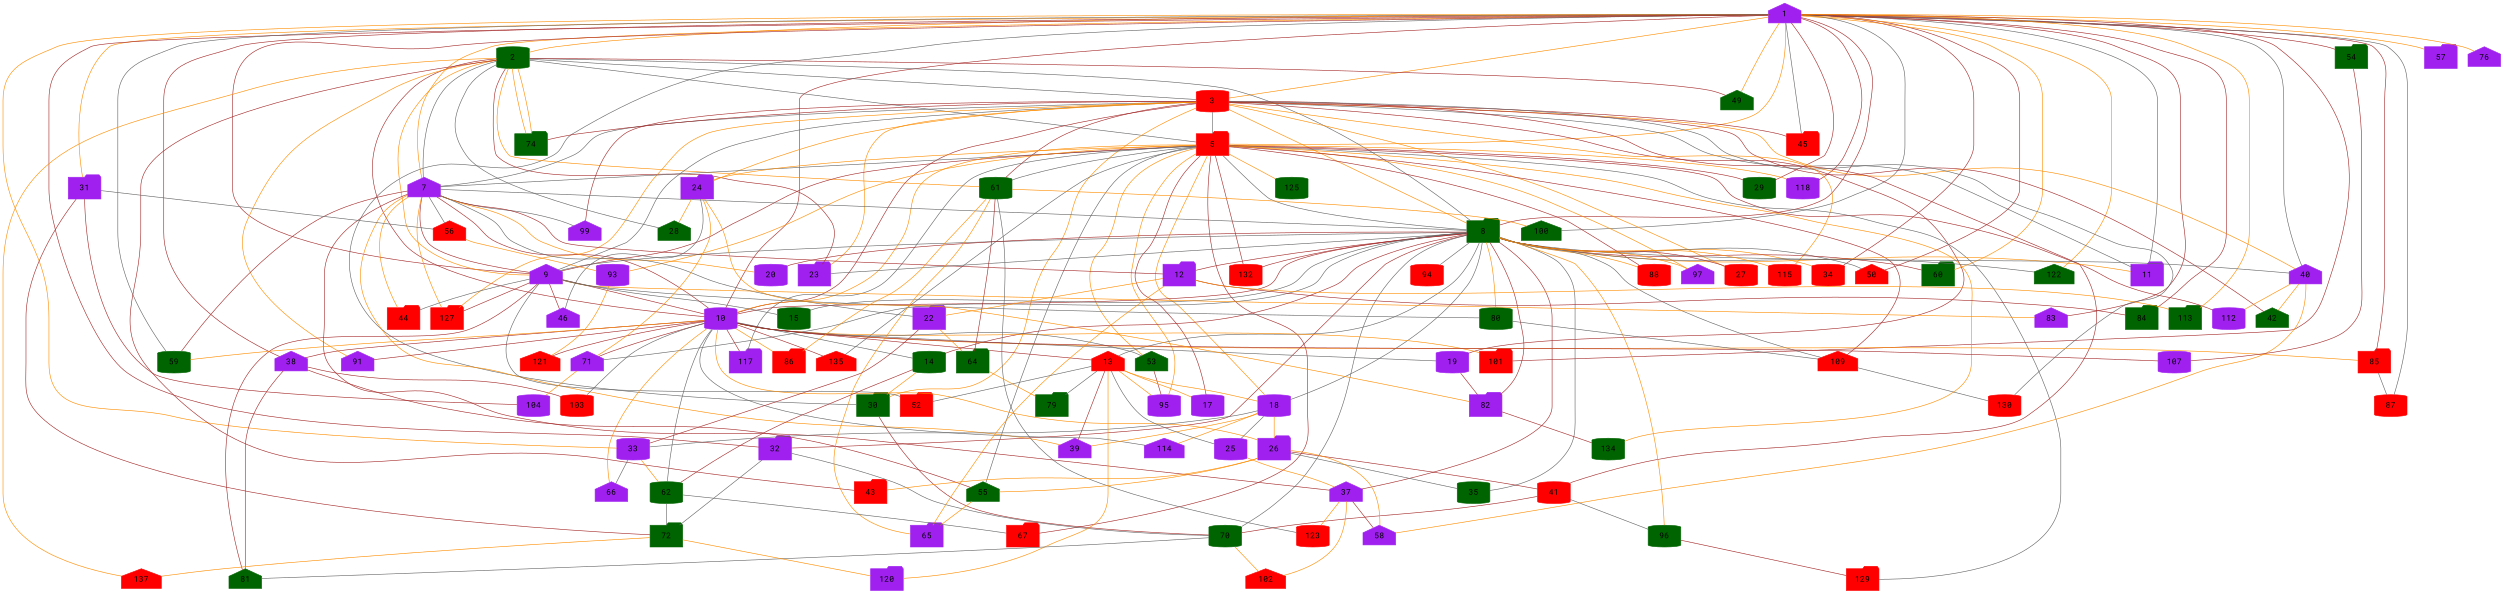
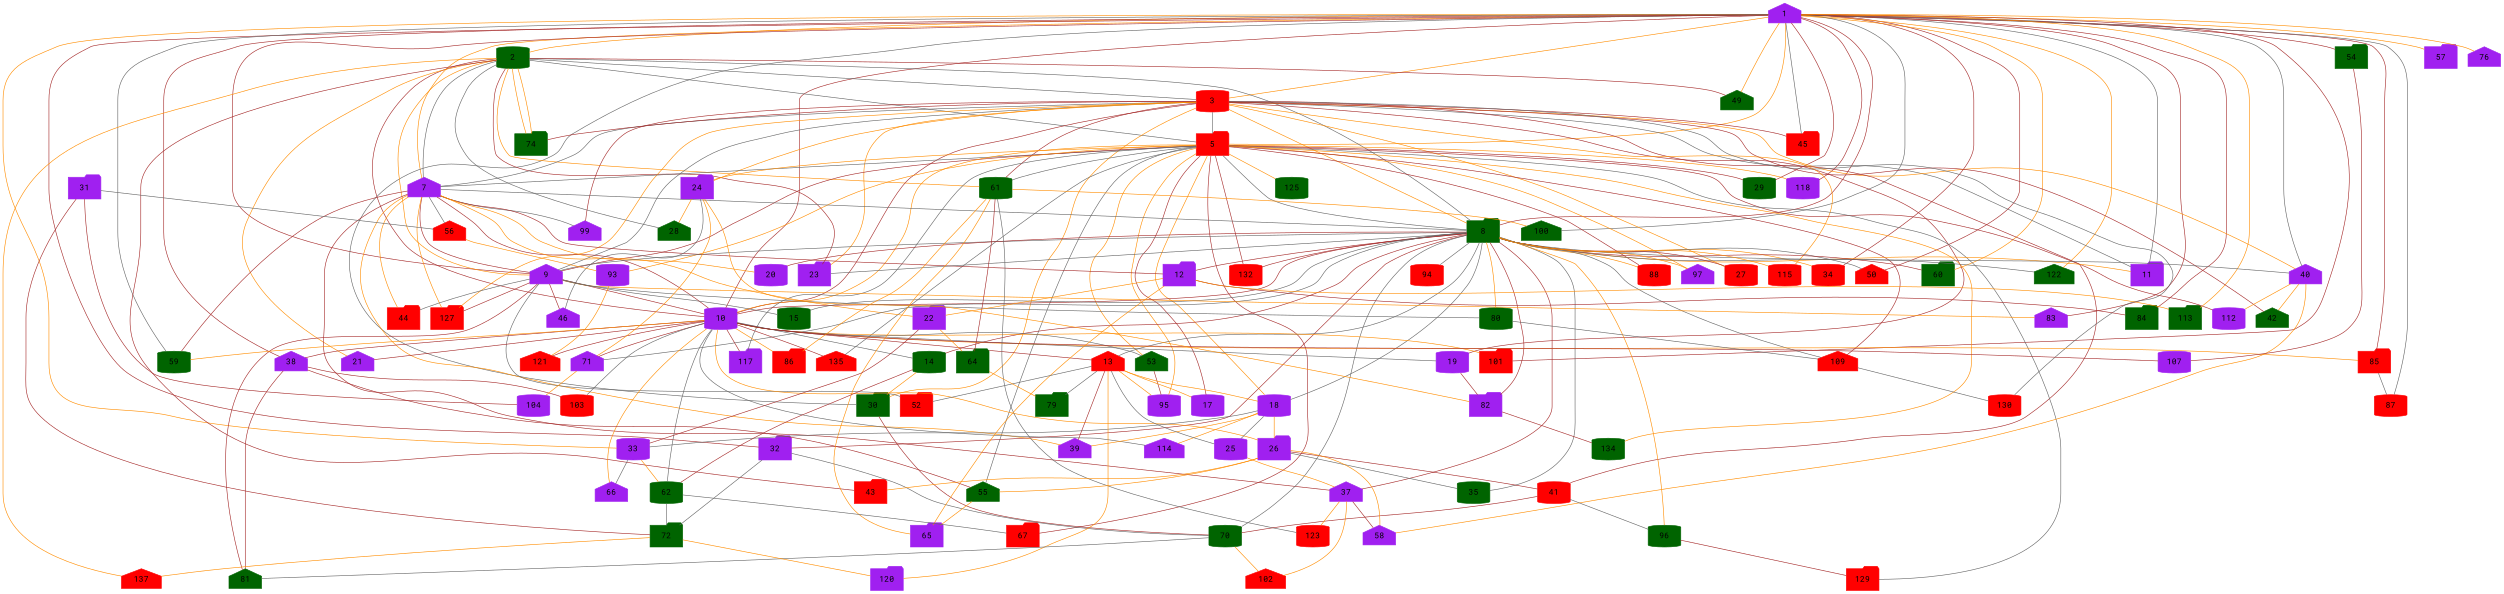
(869, 20) -> none
(670, 266) -> (670, 266)
(358, 362) -> (358, 362)
